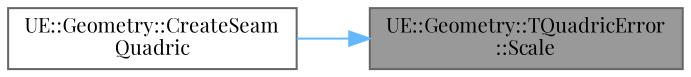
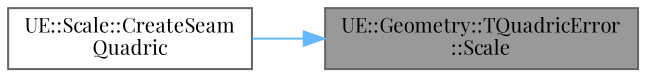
(152, 39) -> (130, 39)
